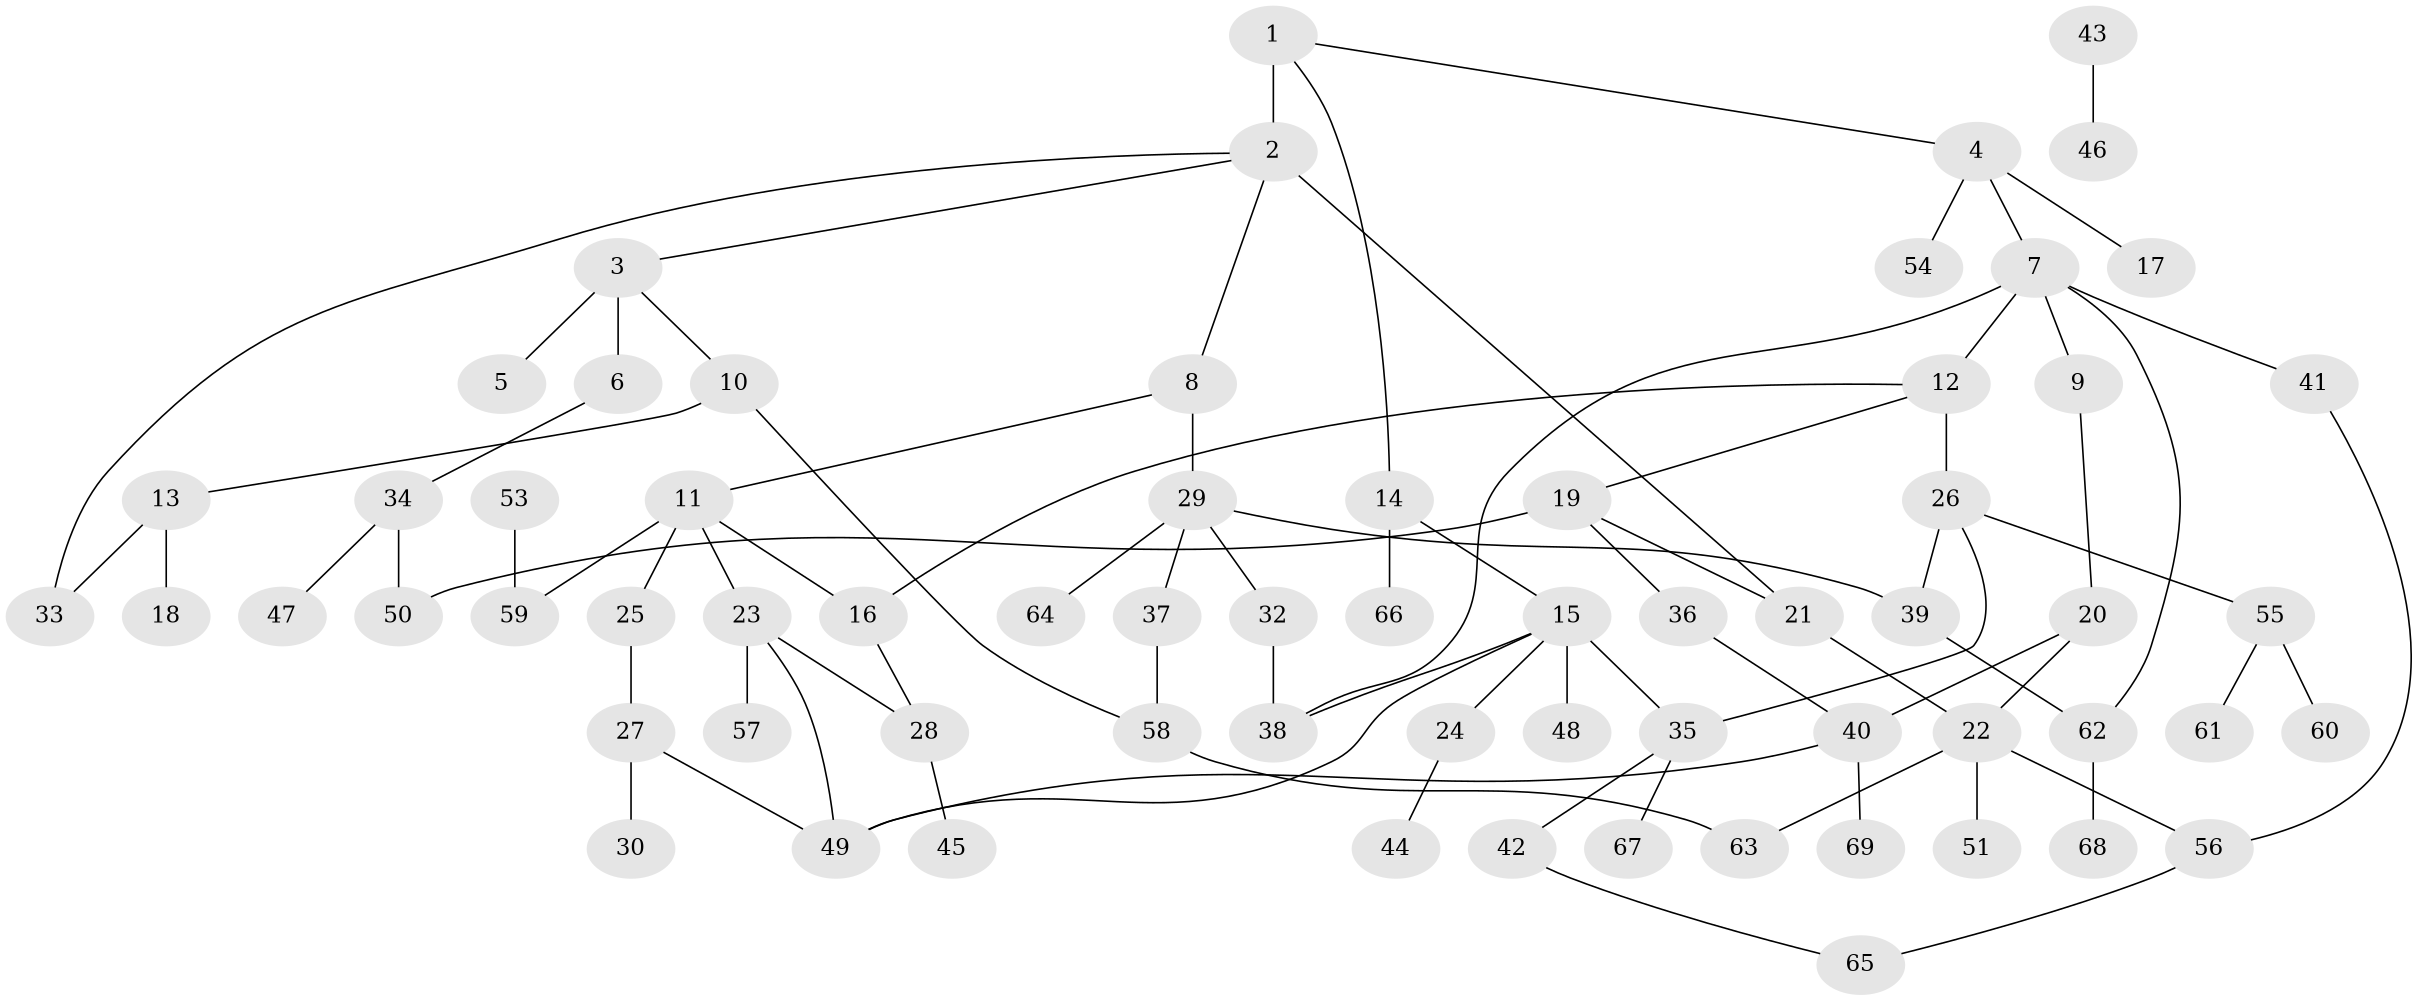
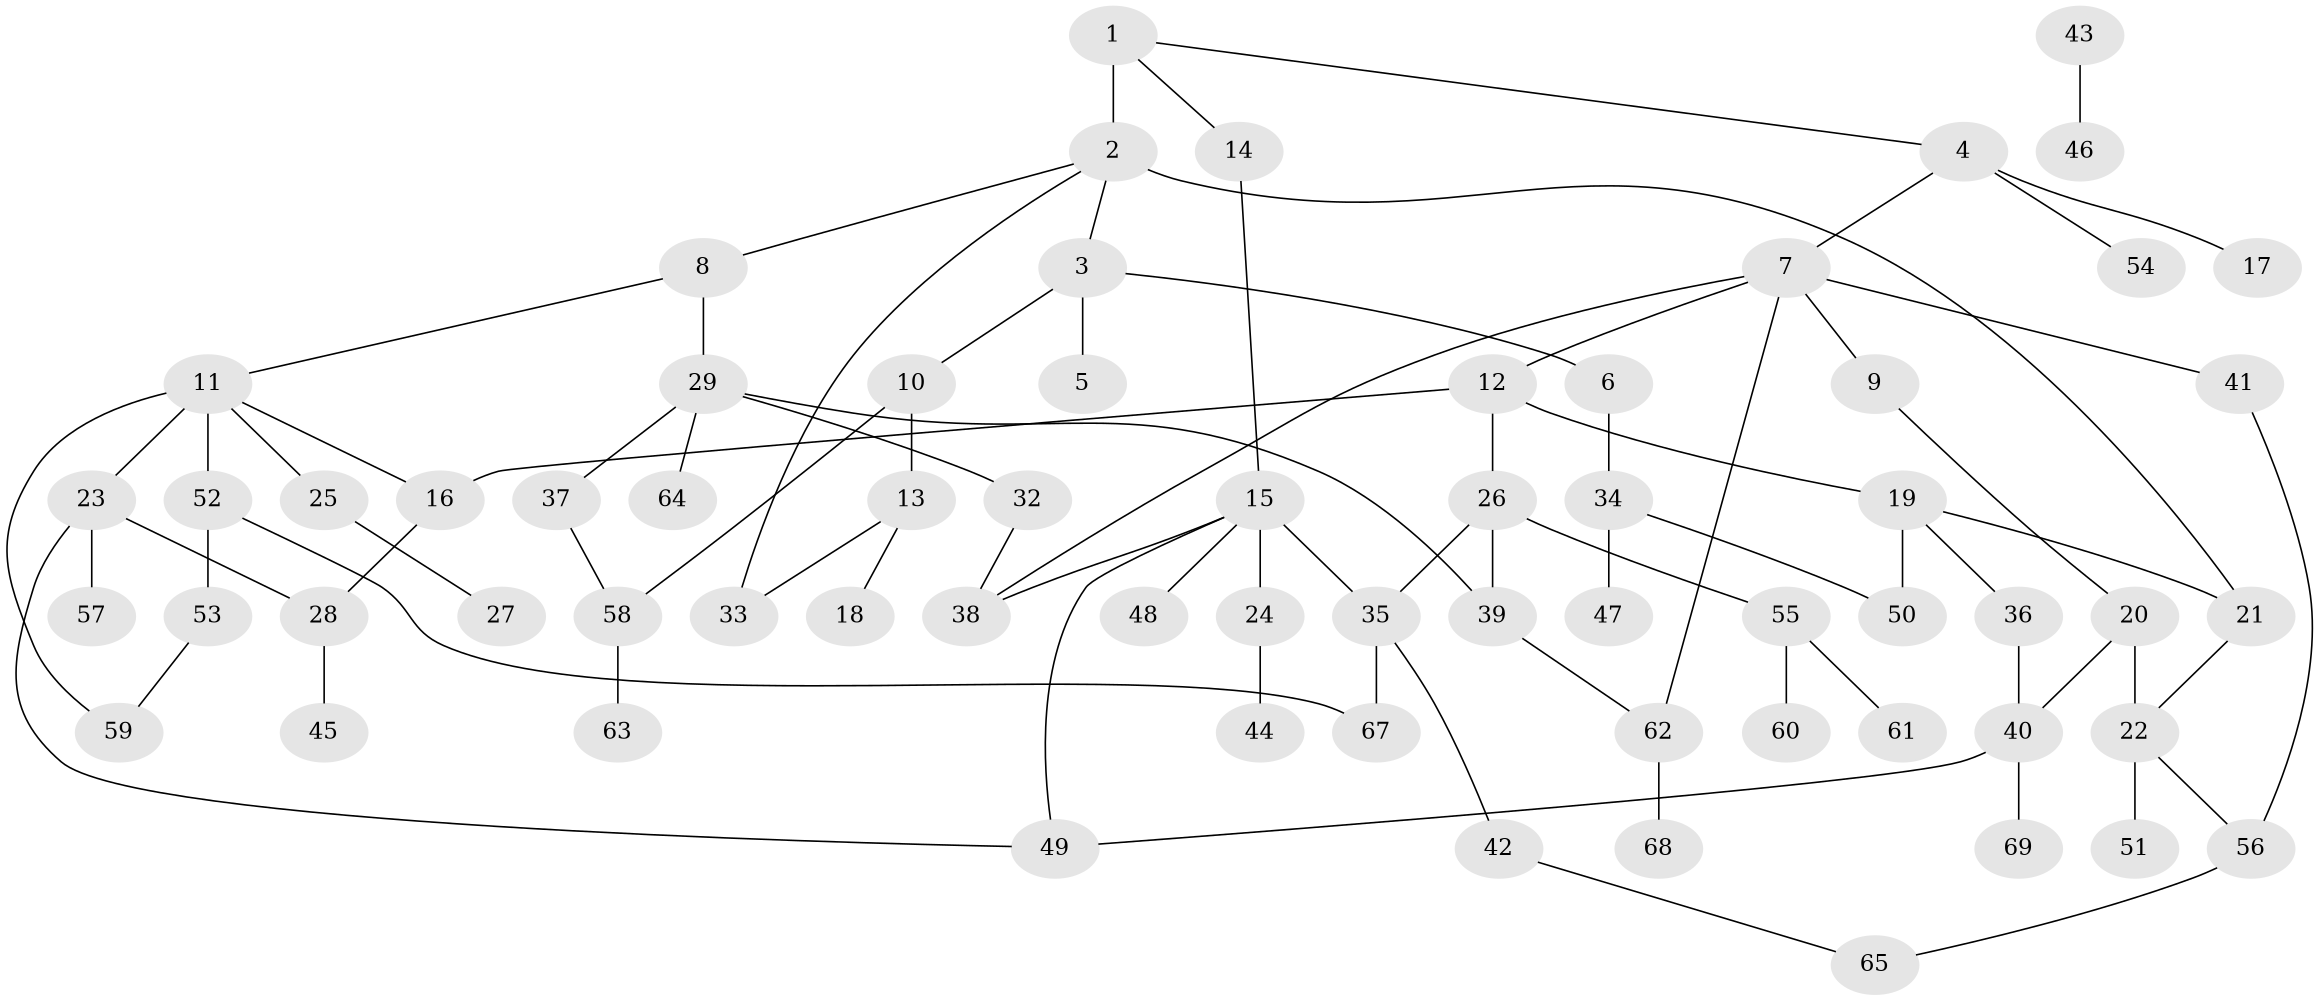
none -> (208, 500)
(1390, 617) -> none
(1869, 787) -> none
(733, 791) -> none
(631, 849) -> none
